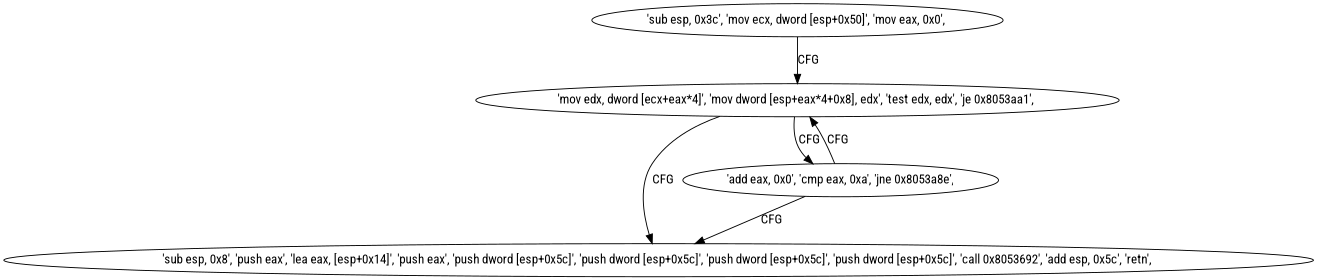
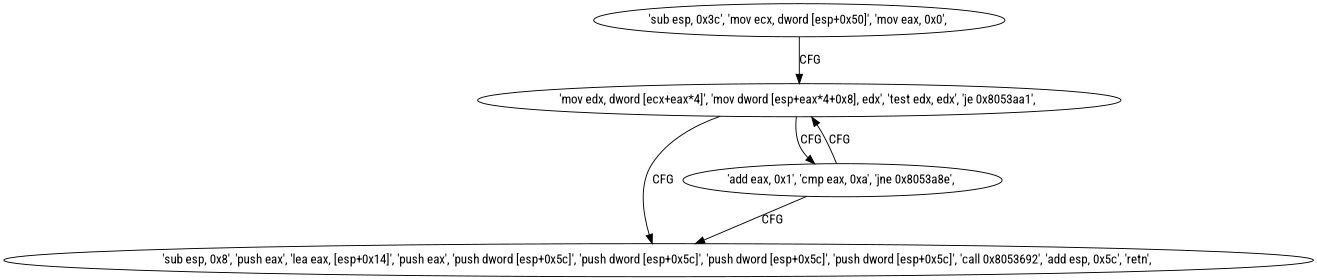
(841, 180) -> (843, 180)
